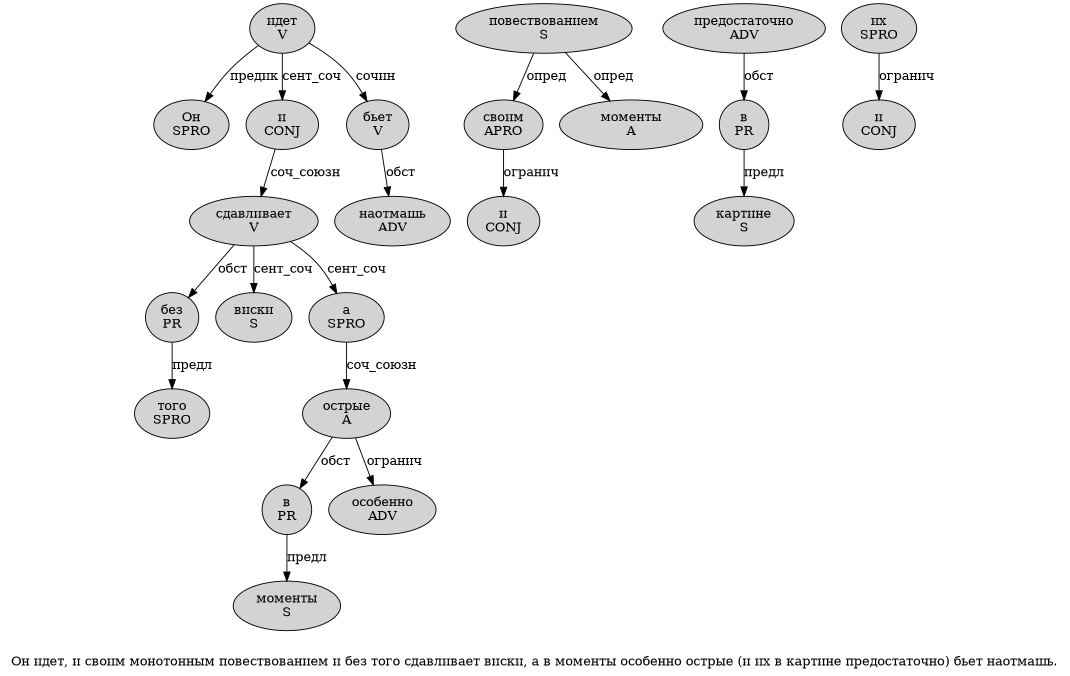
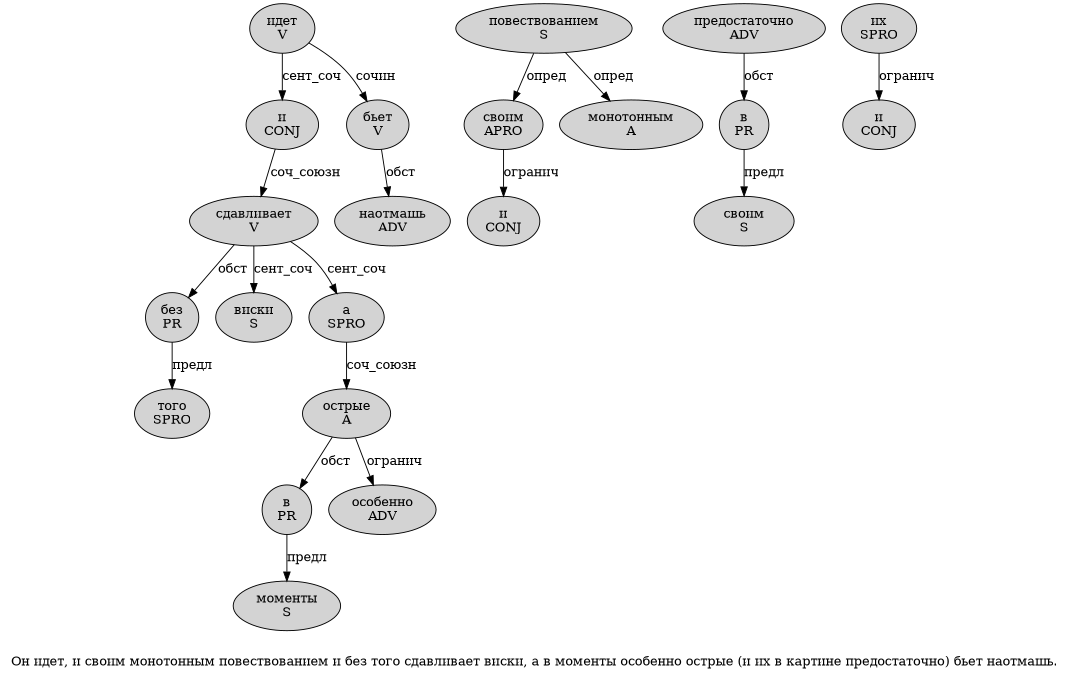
(191, 125) -> none
(631, 125) -> (631, 125)
(744, 221) -> (744, 221)
